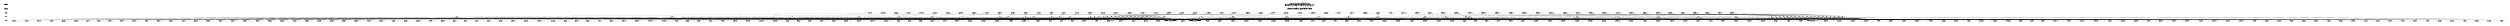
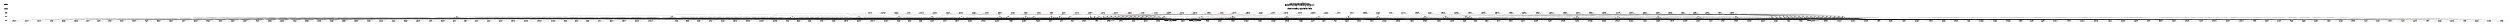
(664, 21) -> none
